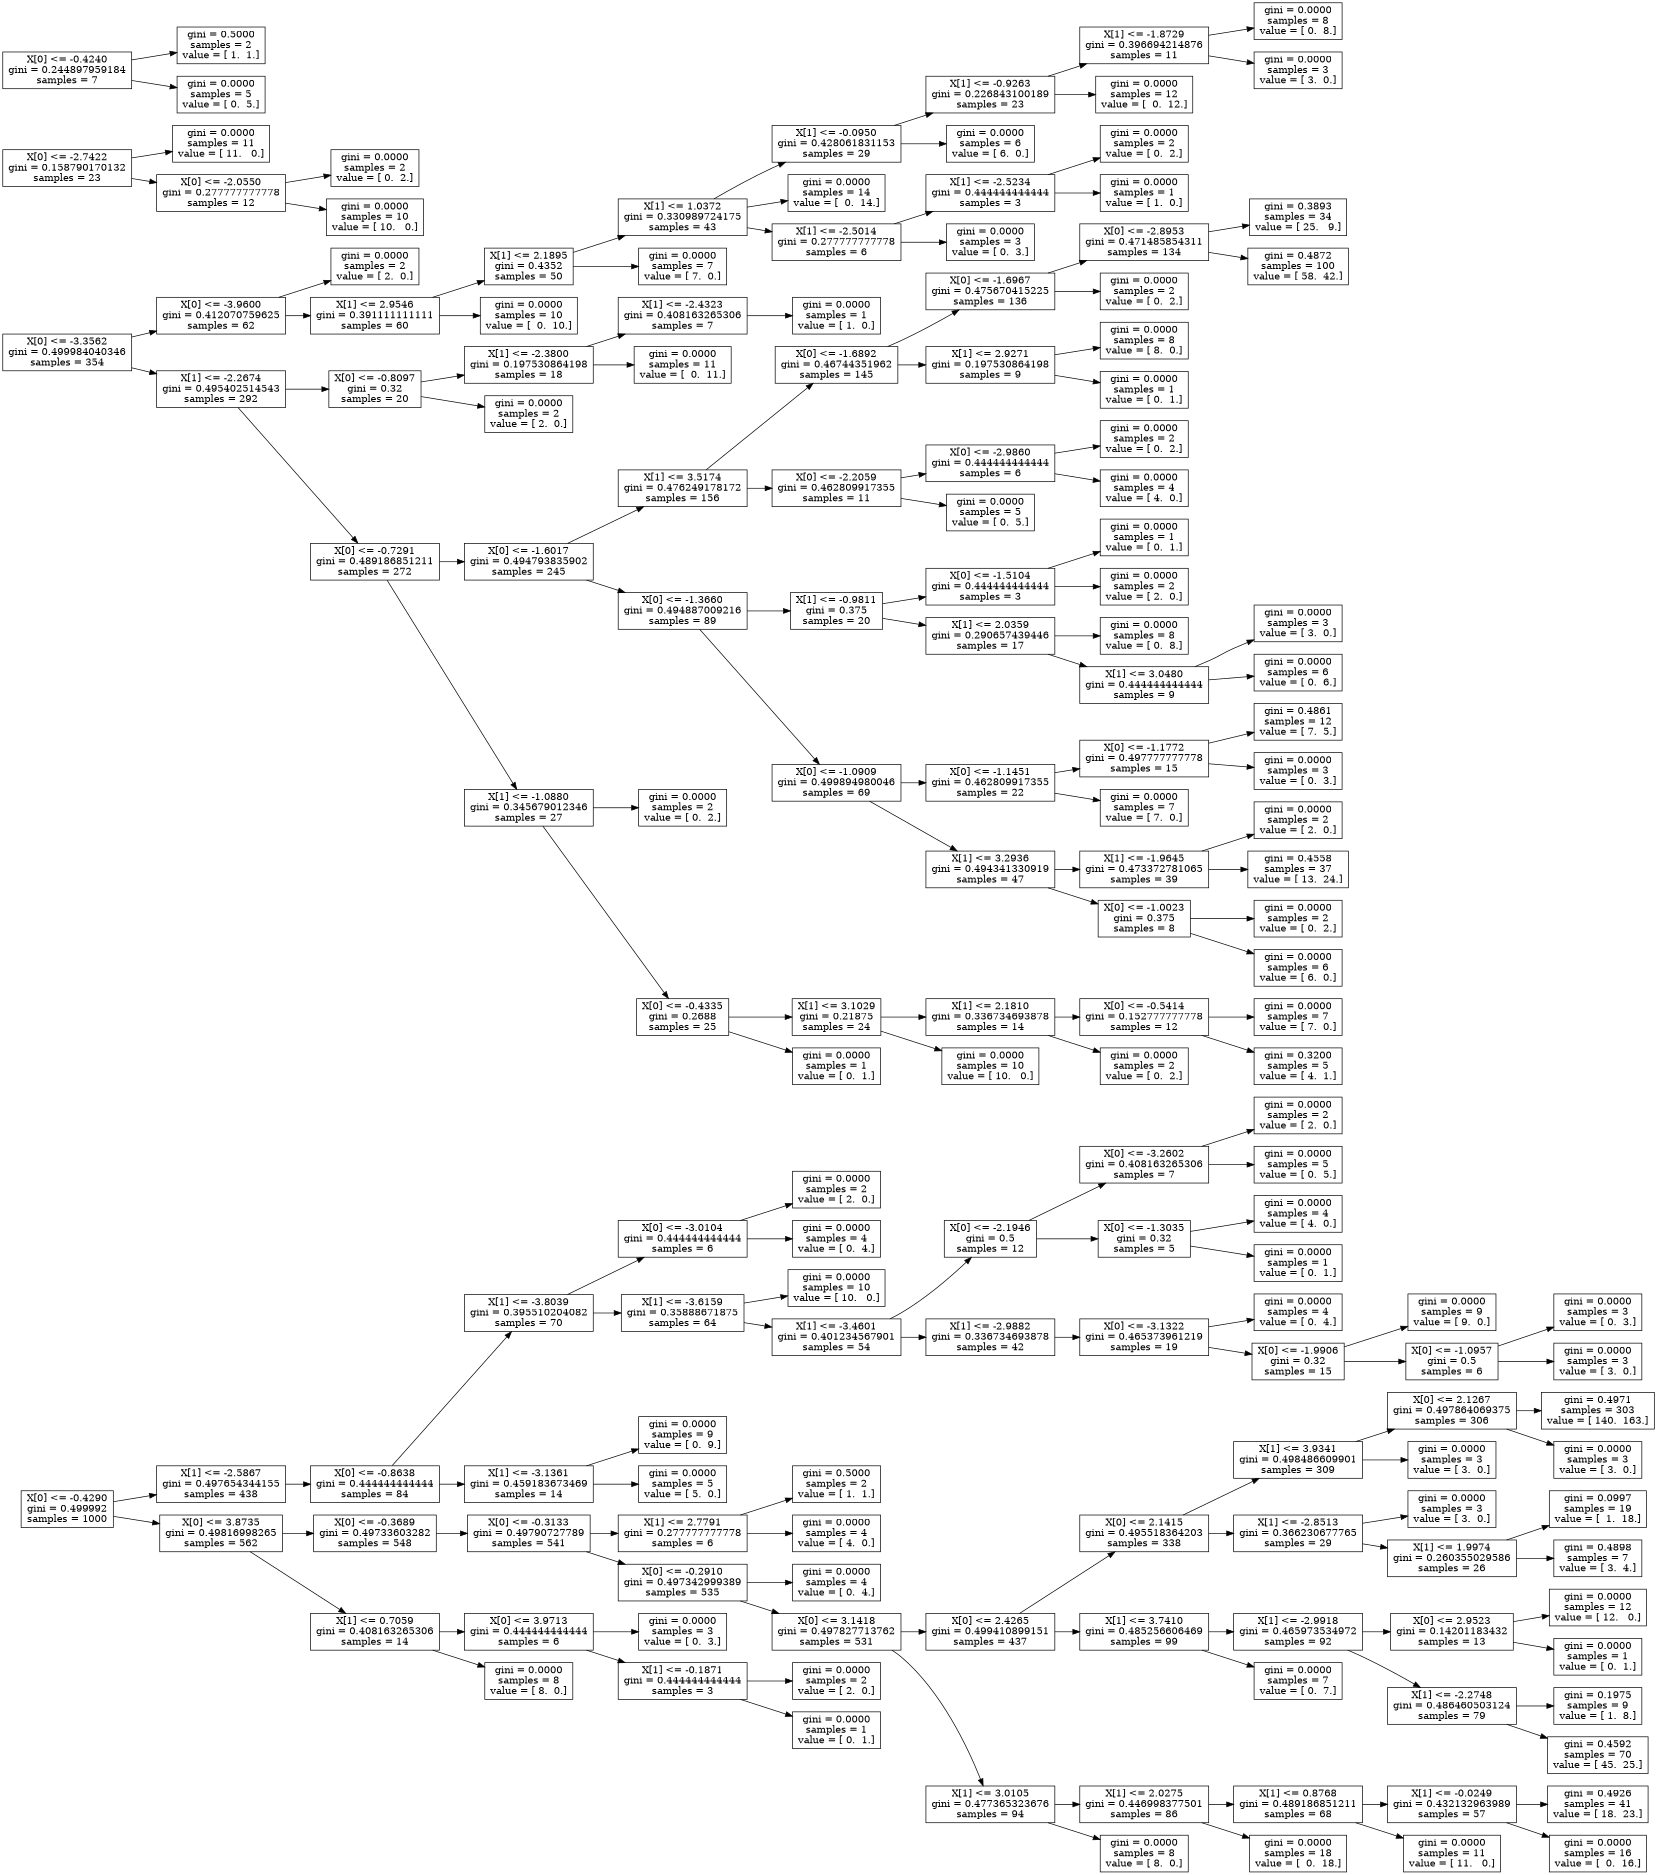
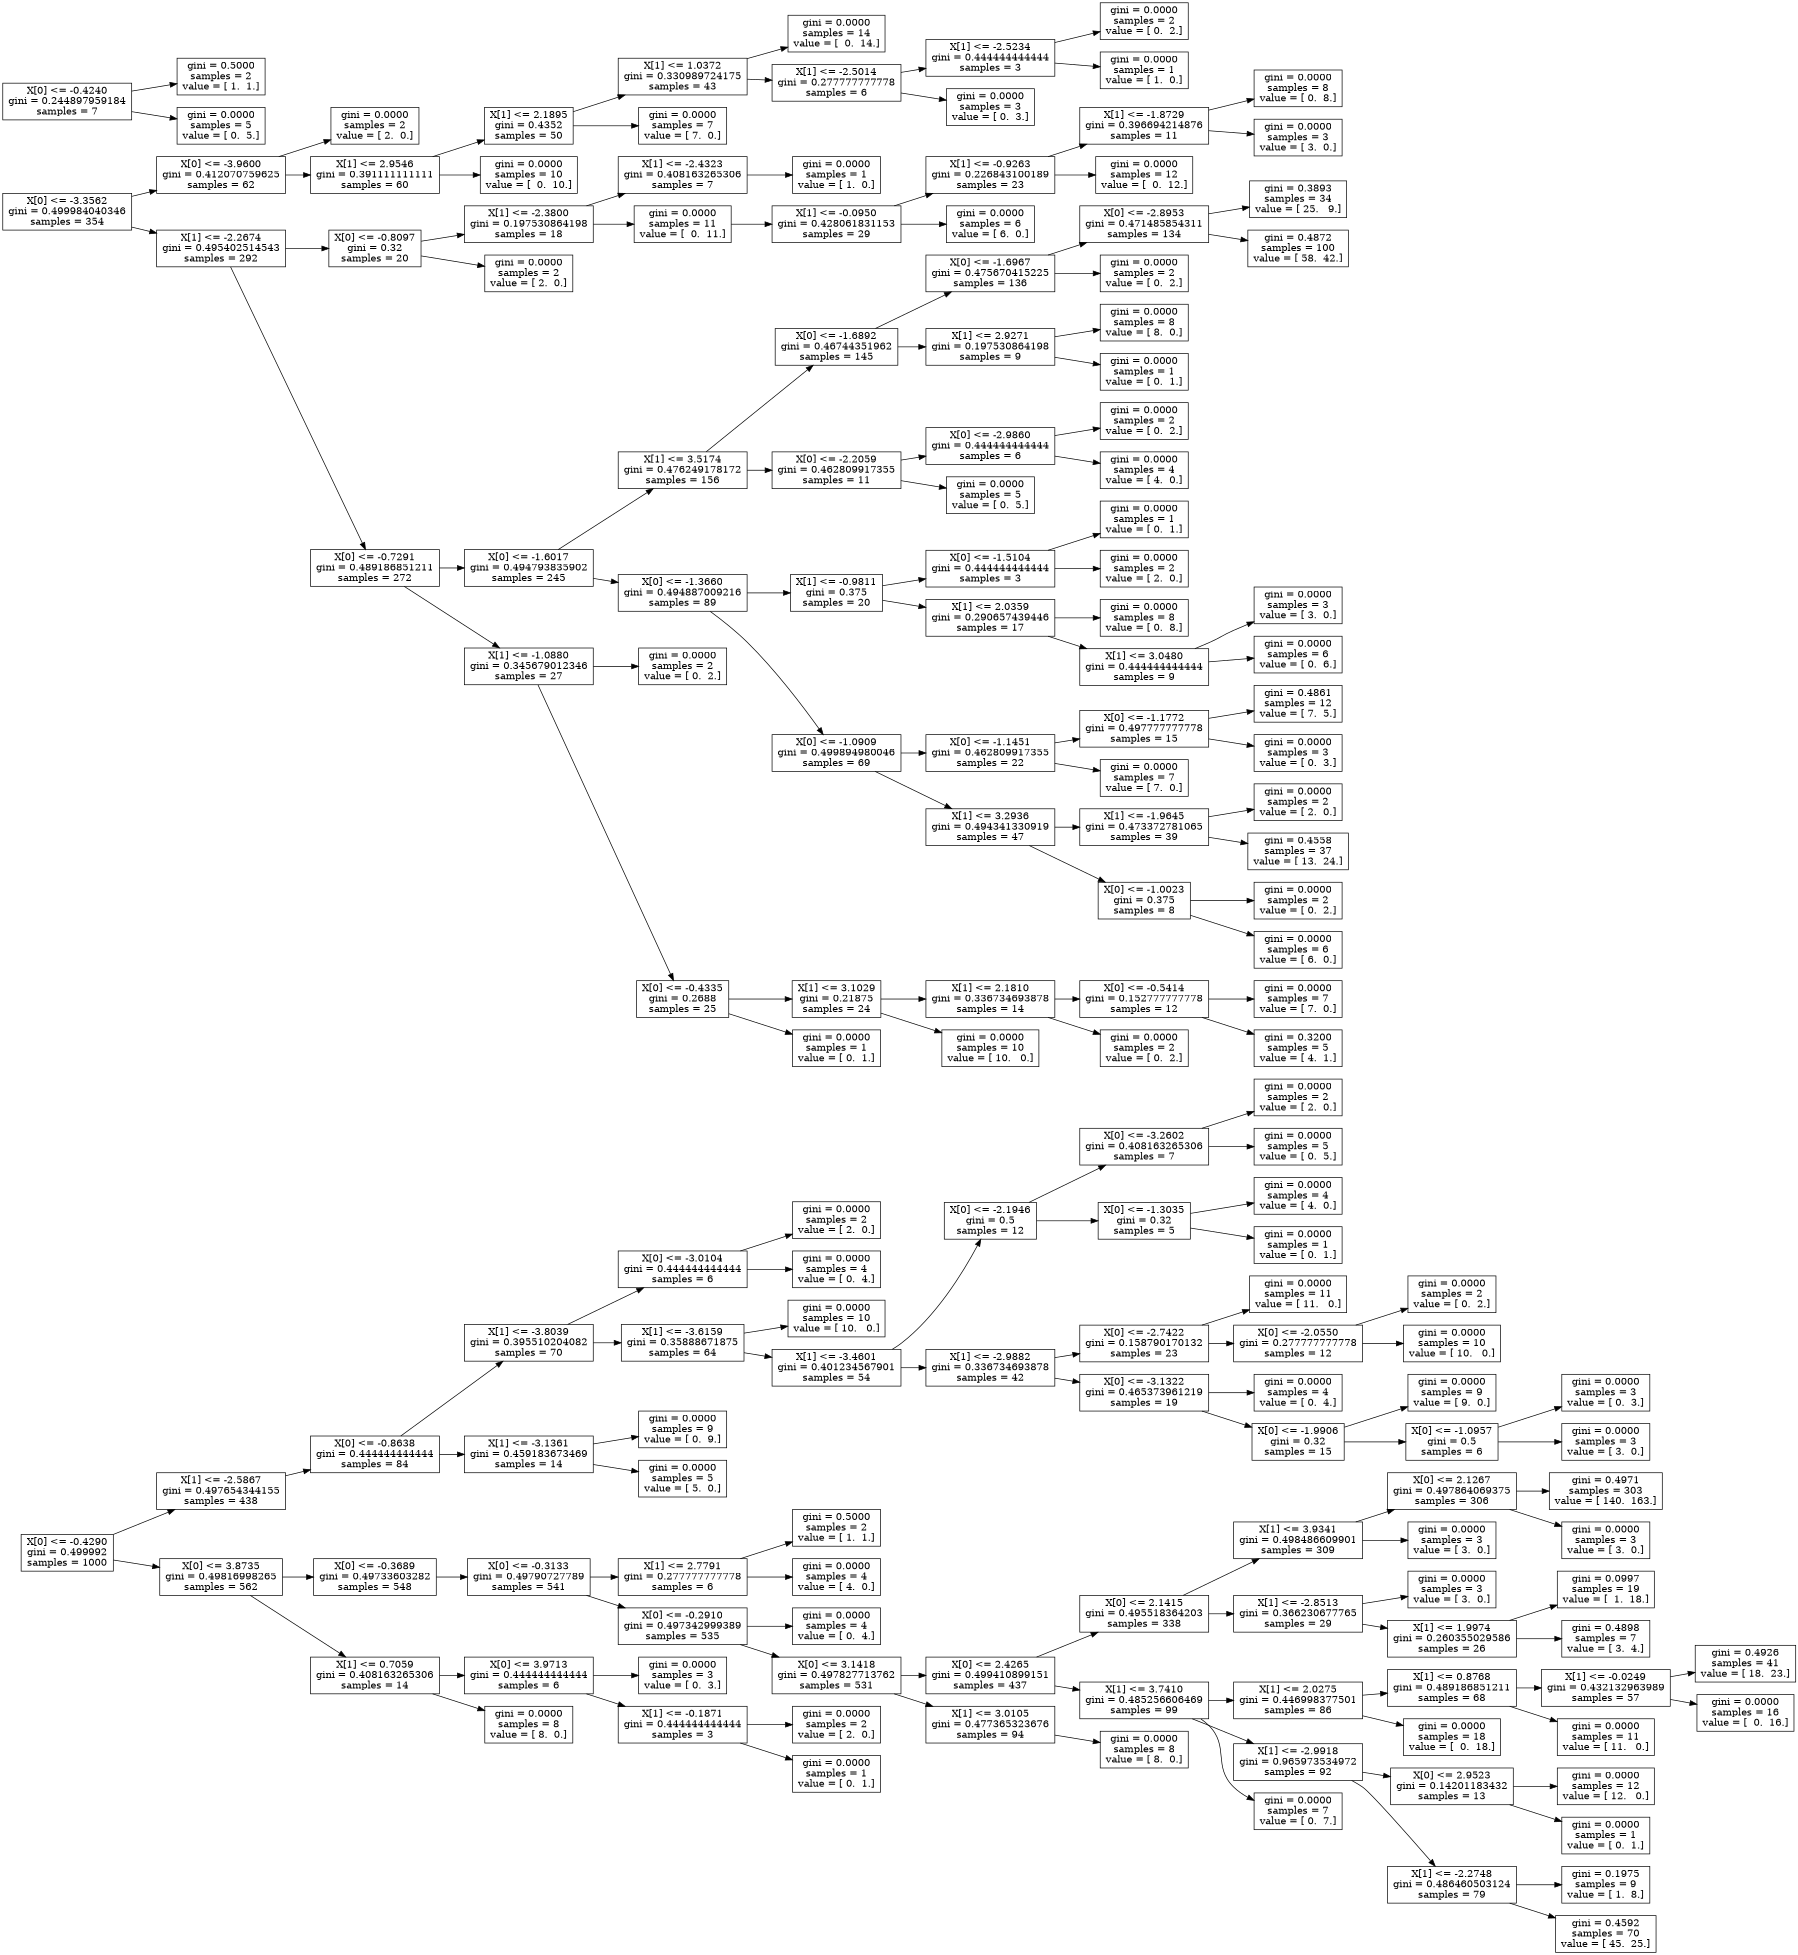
(746, 181) -> (748, 224)
none -> (1064, 1356)
(1298, 1632) -> (1298, 1762)
(1064, 1804) -> (1218, 1700)
